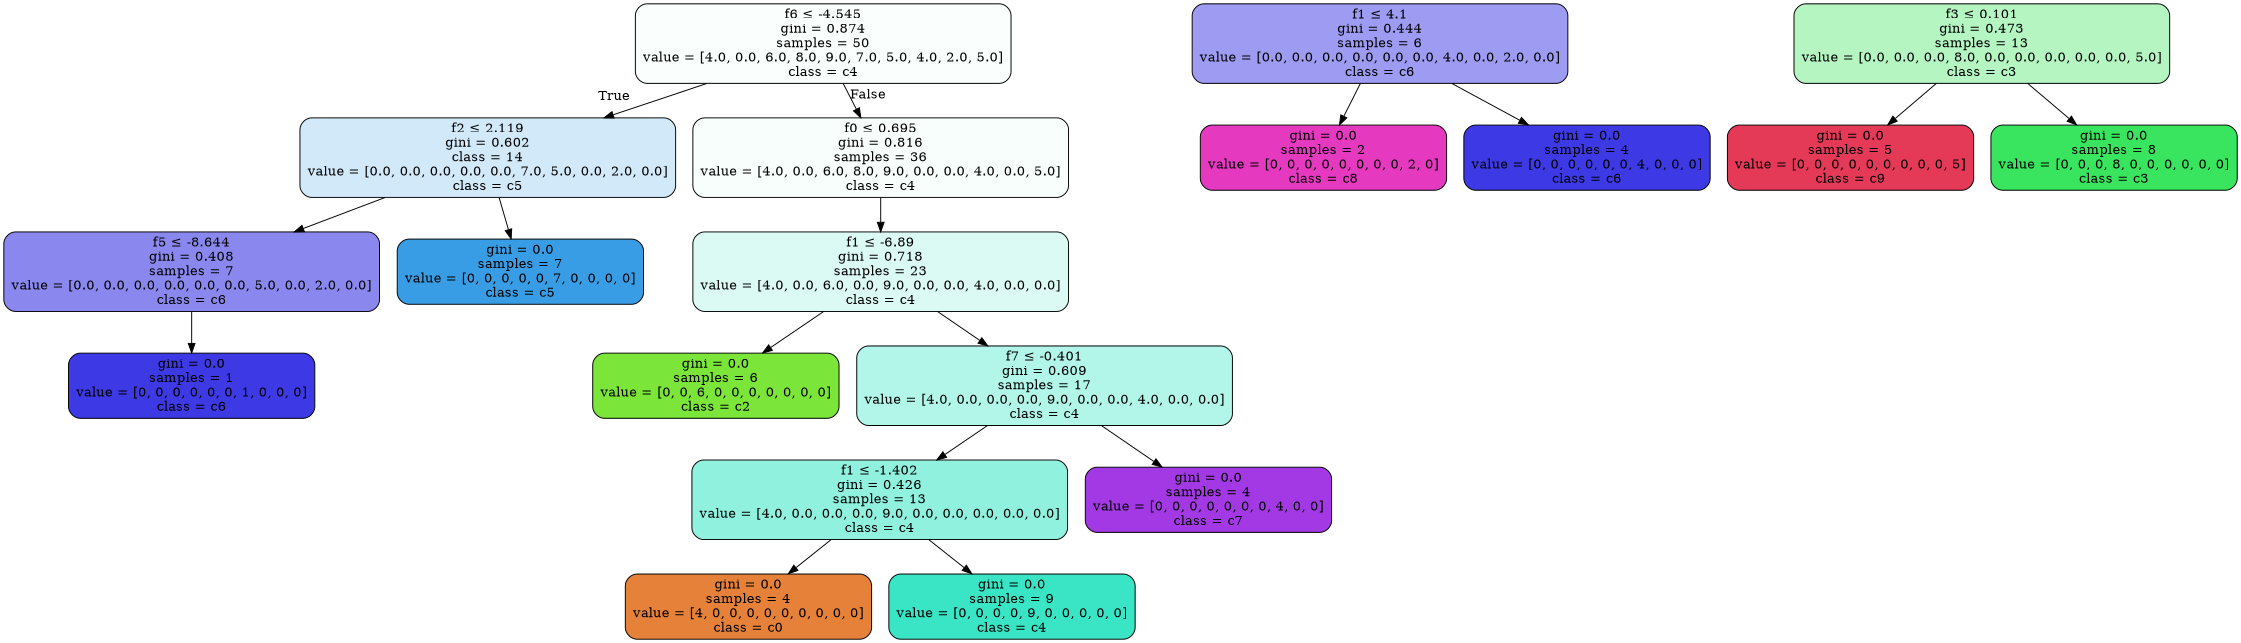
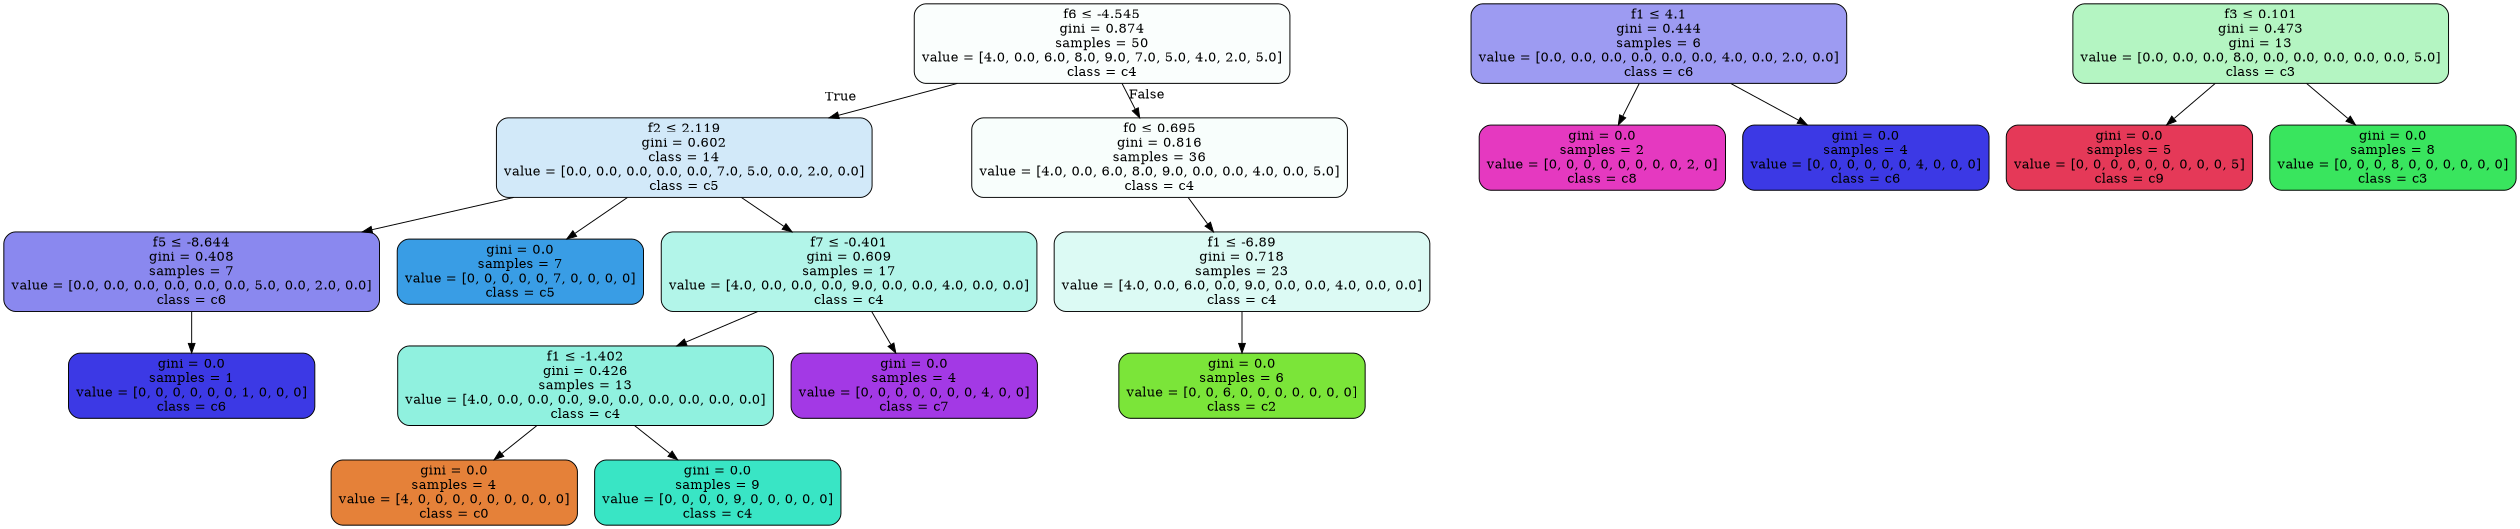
(1982, 43) -> (2261, 43)
(959, 326) -> (763, 212)
